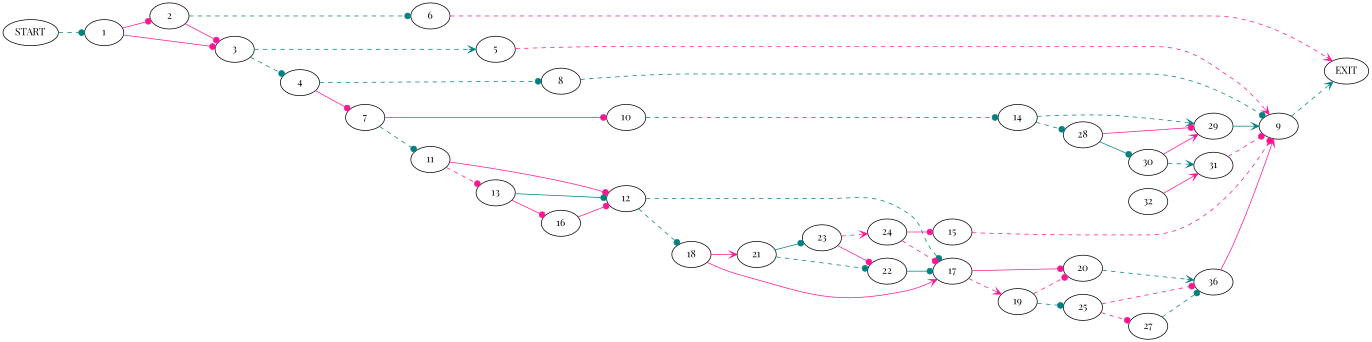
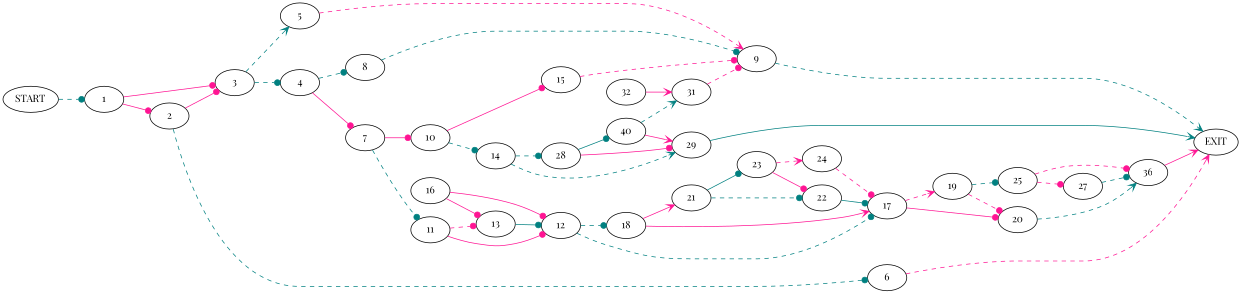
(1243, 126) -> (948, 125)
(1148, 162) -> (626, 131)
(526, 207) -> (460, 206)
(1248, 209) -> (1178, 159)
(917, 232) -> (493, 110)
